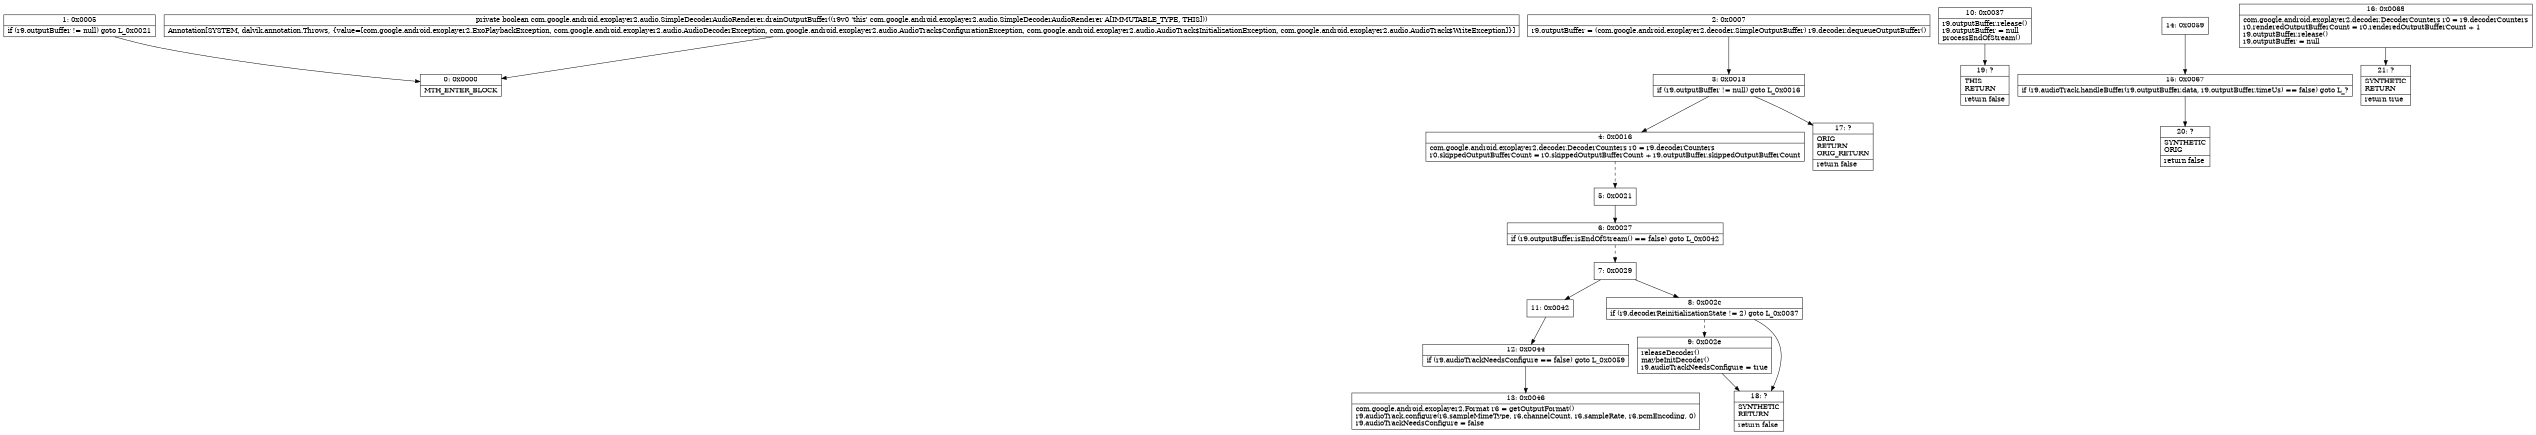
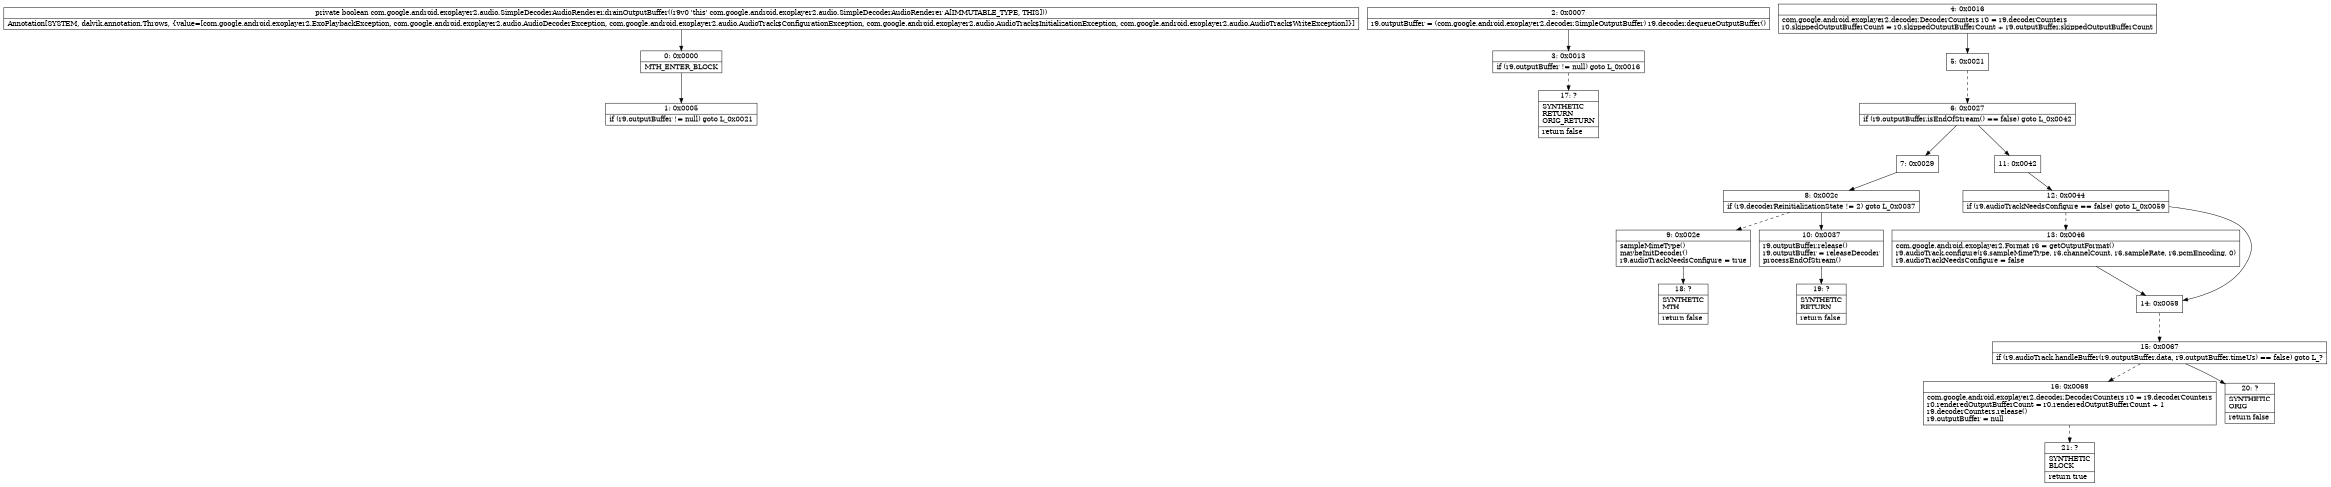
(1981, 31) -> (1821, 253)
(2286, 35) -> (1977, 412)
(2185, 52) -> (2160, 325)
(2386, 54) -> (2070, 431)
(264, 65) -> (681, 86)
(1973, 81) -> (1821, 300)
(2380, 89) -> (2061, 466)
(1782, 109) -> (1569, 79)
(1678, 113) -> none
(1826, 139) -> (1563, 107)
(1615, 172) -> (1967, 41)
(1615, 212) -> (1967, 84)
none -> (2251, 242)
(1615, 251) -> (1943, 139)
none -> (2119, 280)
(1585, 289) -> (1992, 139)
(1780, 348) -> (1821, 219)
(1670, 353) -> (1653, 246)
none -> (2126, 372)
(1526, 377) -> (2066, 219)
(1753, 414) -> (1671, 307)
